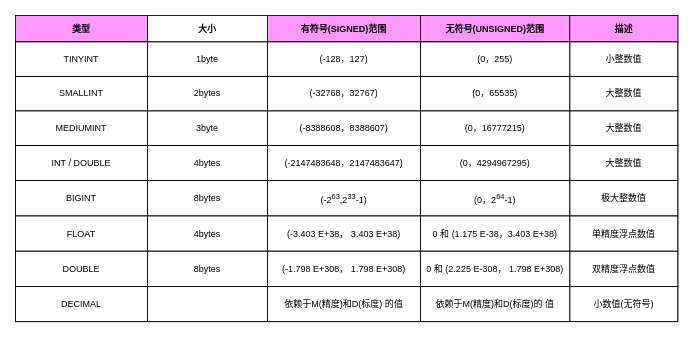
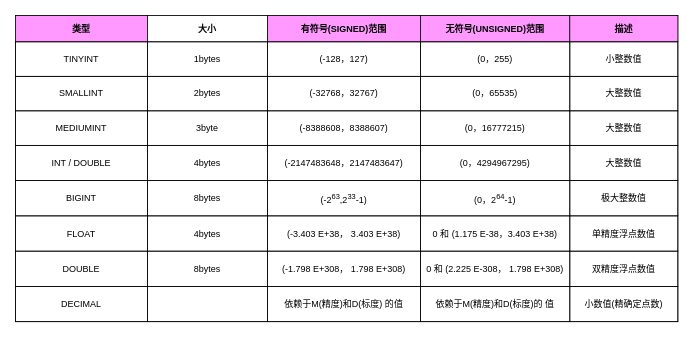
(207, 59) -> (207, 59)
(624, 304) -> (624, 304)
